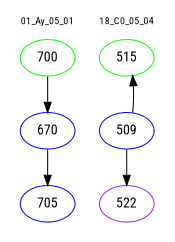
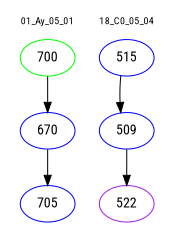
(127, 58) -> (127, 58)
(134, 99) -> (120, 89)
